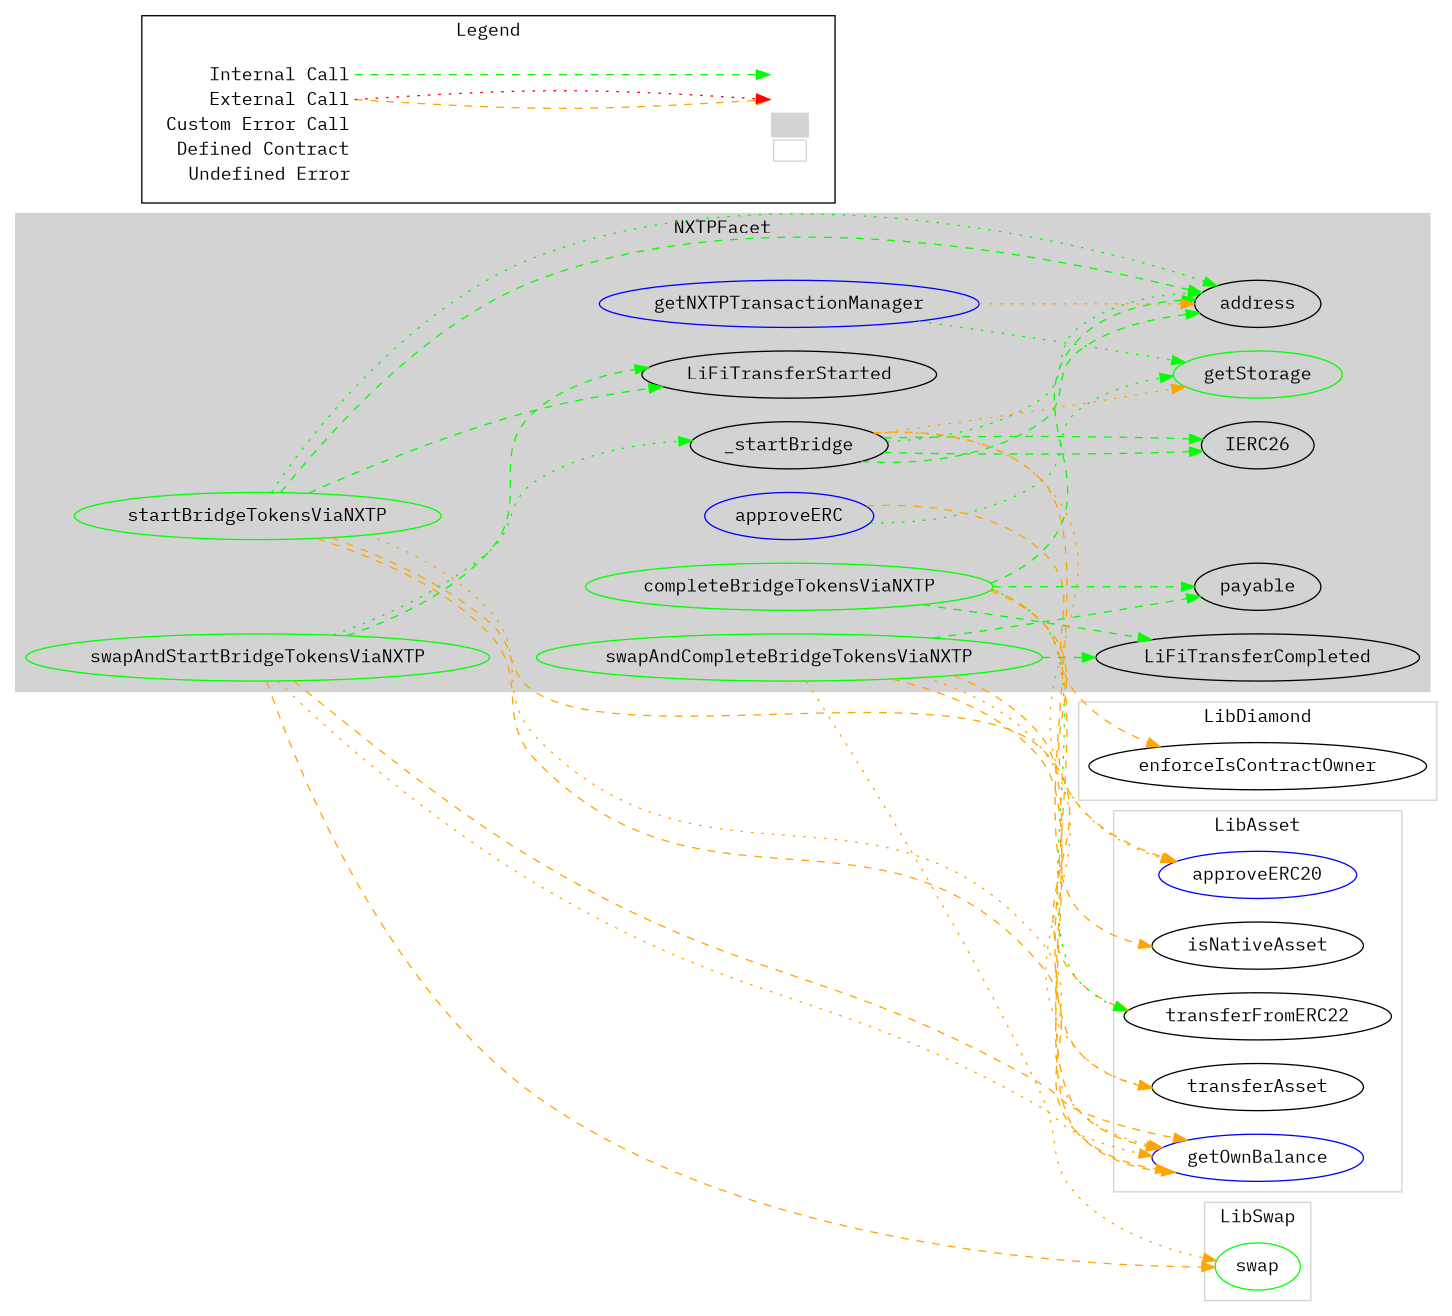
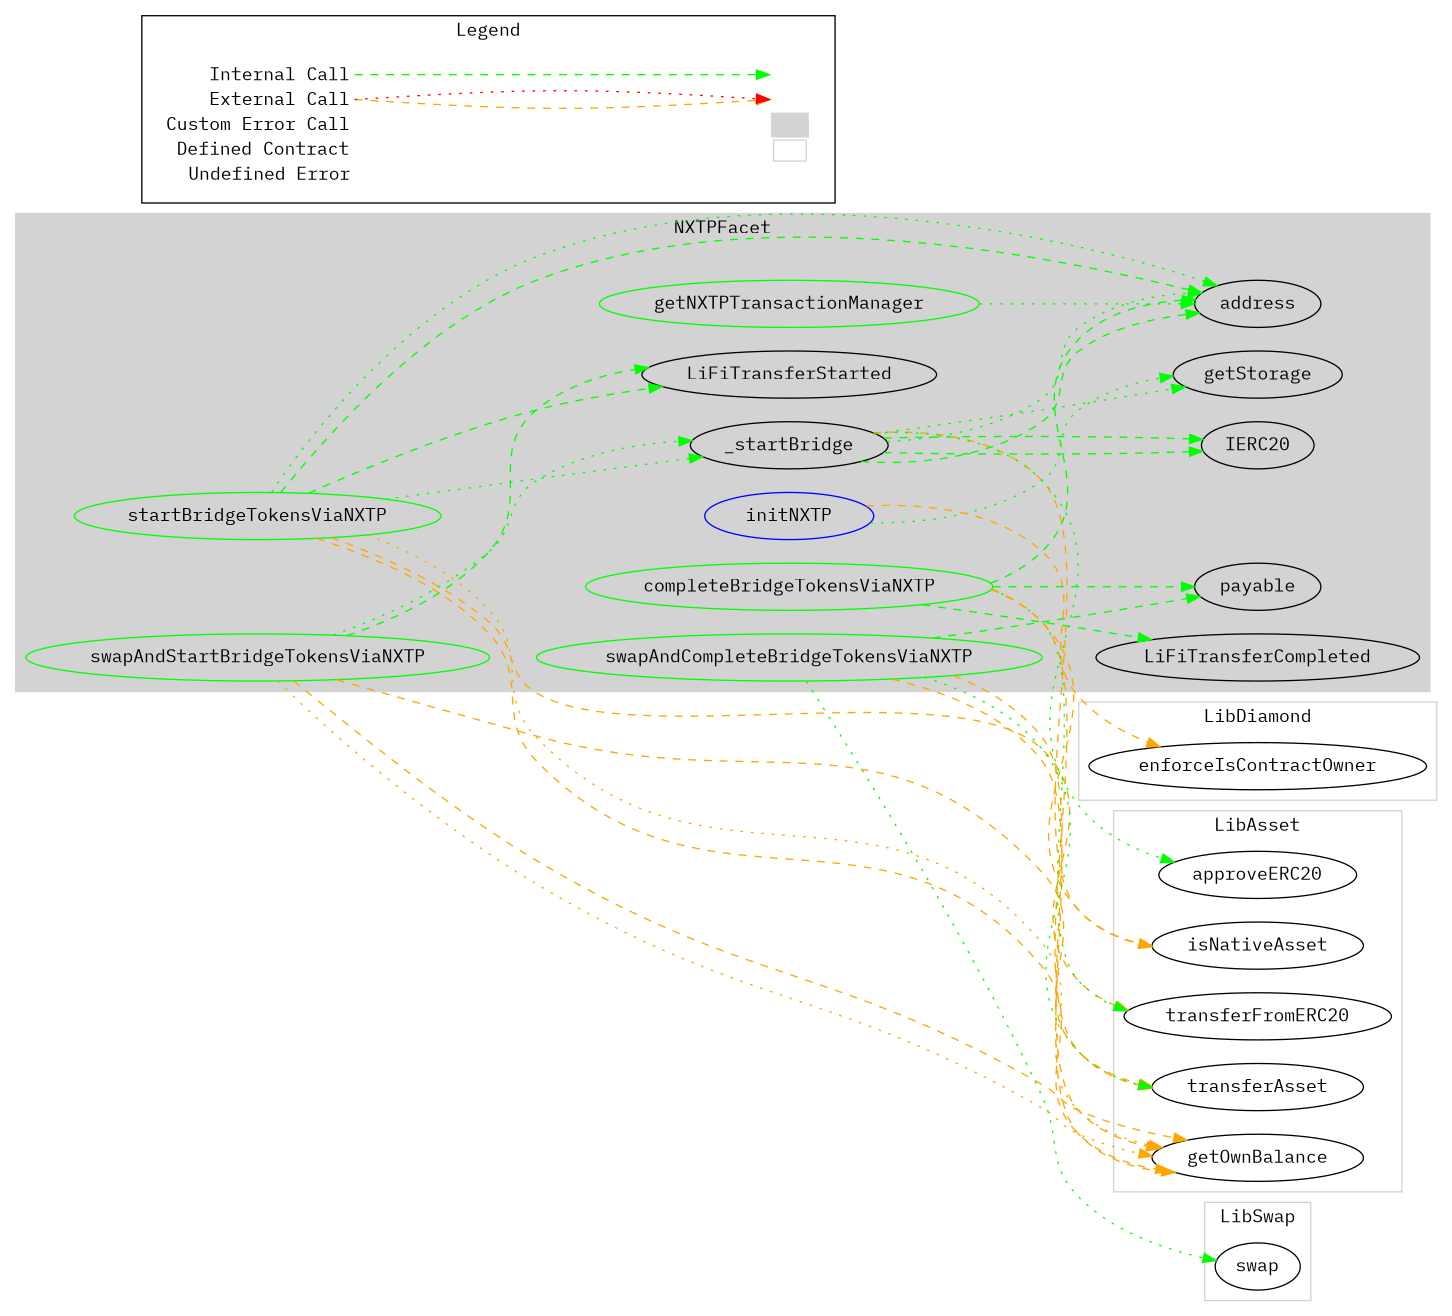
(789, 304) -> (789, 304)
(1080, 304) -> (1080, 304)
(1045, 340) -> none
(1258, 375) -> (1258, 375)
(1039, 410) -> (1039, 410)
(1258, 445) -> (1258, 445)
none -> (522, 481)
(789, 516) -> (789, 516)
(1077, 572) -> (1077, 572)
(1072, 657) -> none
(1060, 732) -> (1050, 845)
(1066, 867) -> (1066, 867)
(1258, 875) -> (1258, 875)
(991, 994) -> (991, 994)
(1258, 1016) -> (1258, 1016)
(620, 1146) -> (830, 766)
(1258, 1158) -> (1258, 1158)
(1258, 1267) -> (1258, 1267)
